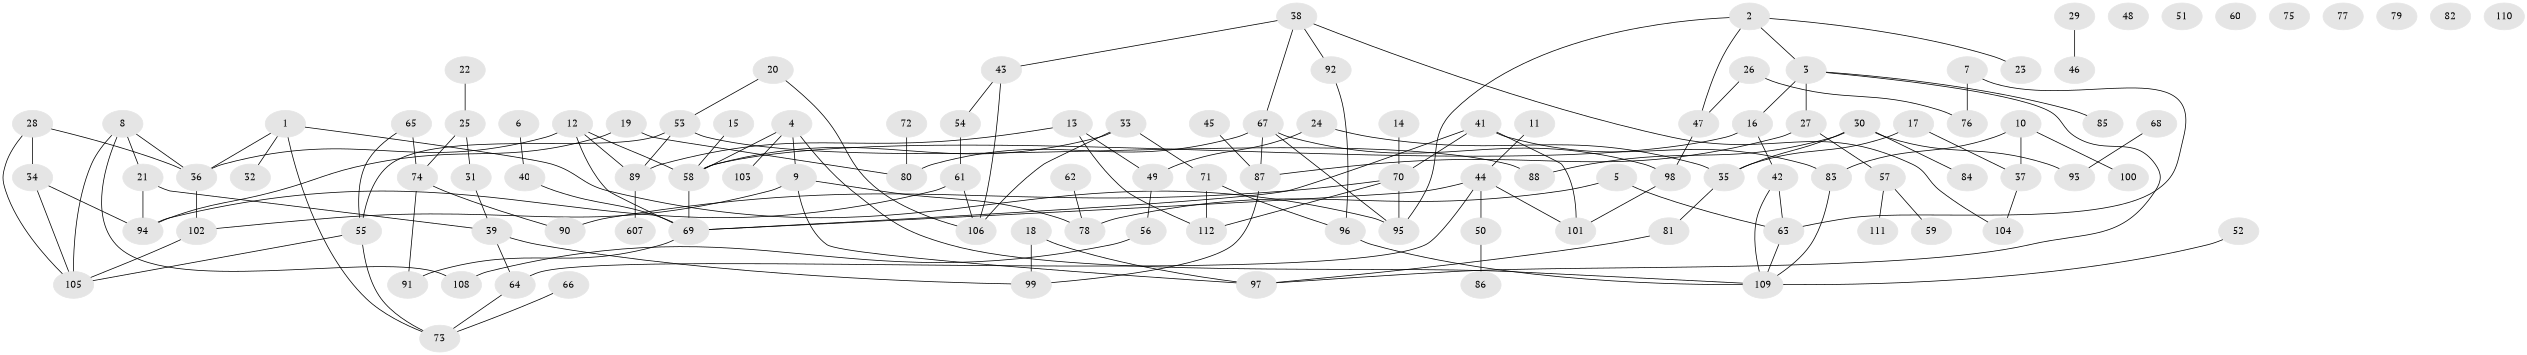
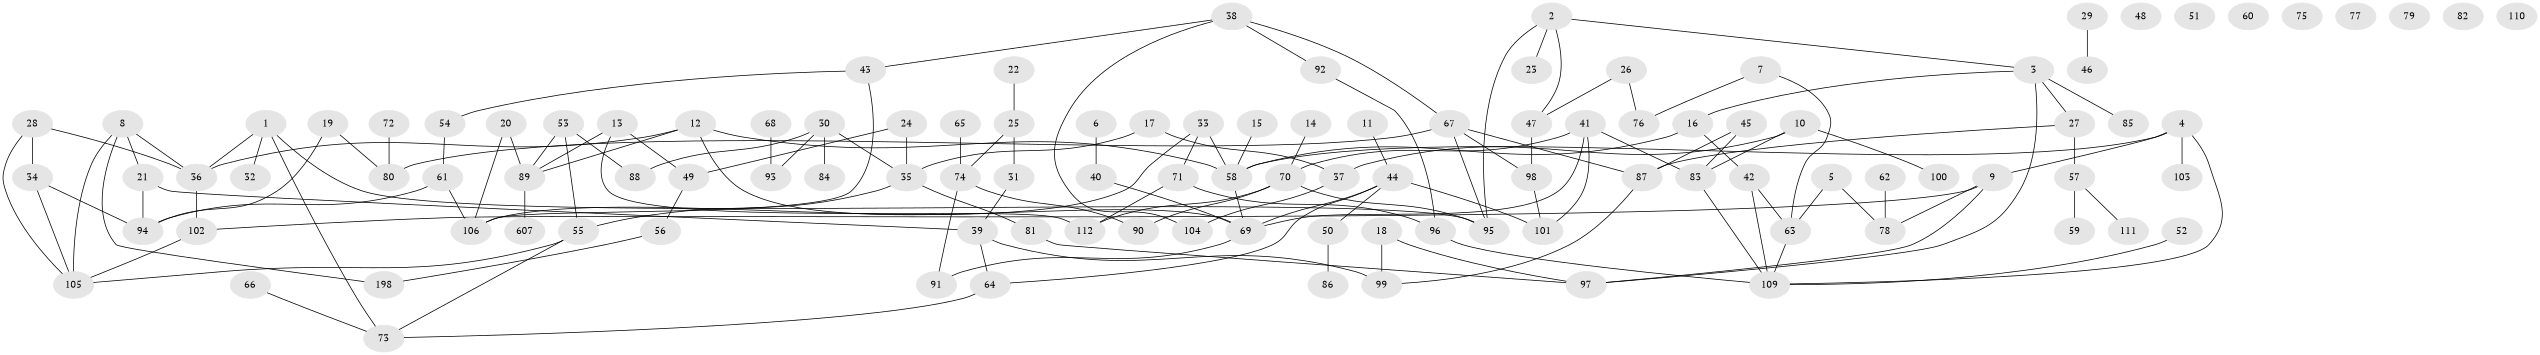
(727, 97) -> (517, 154)
none -> (1721, 151)
(363, 171) -> (744, 208)
(461, 285) -> (384, 285)
